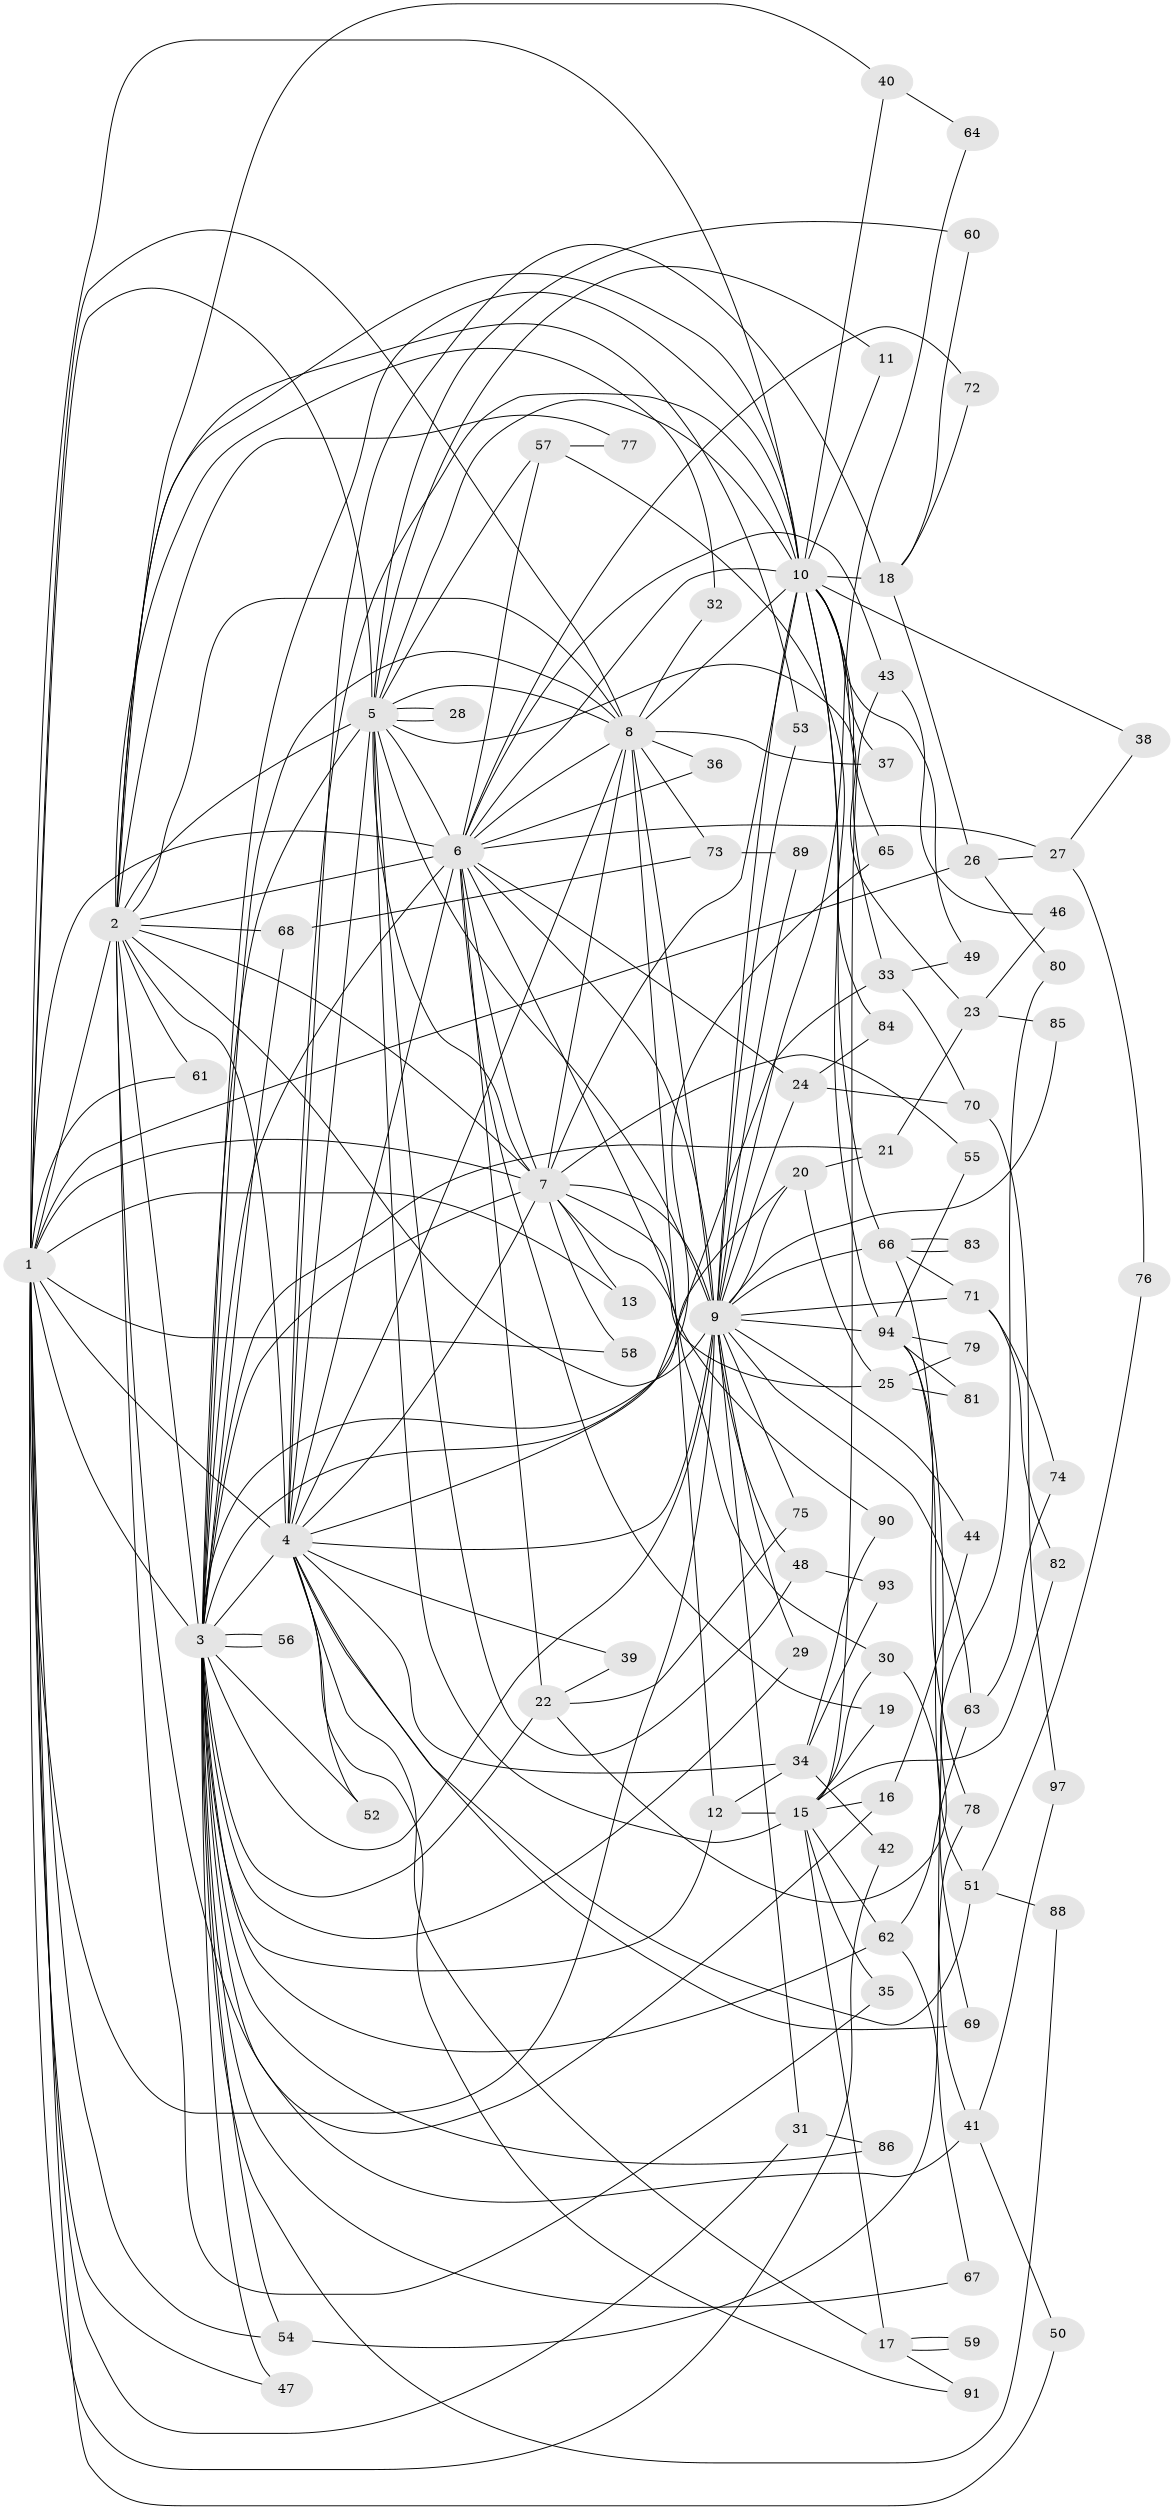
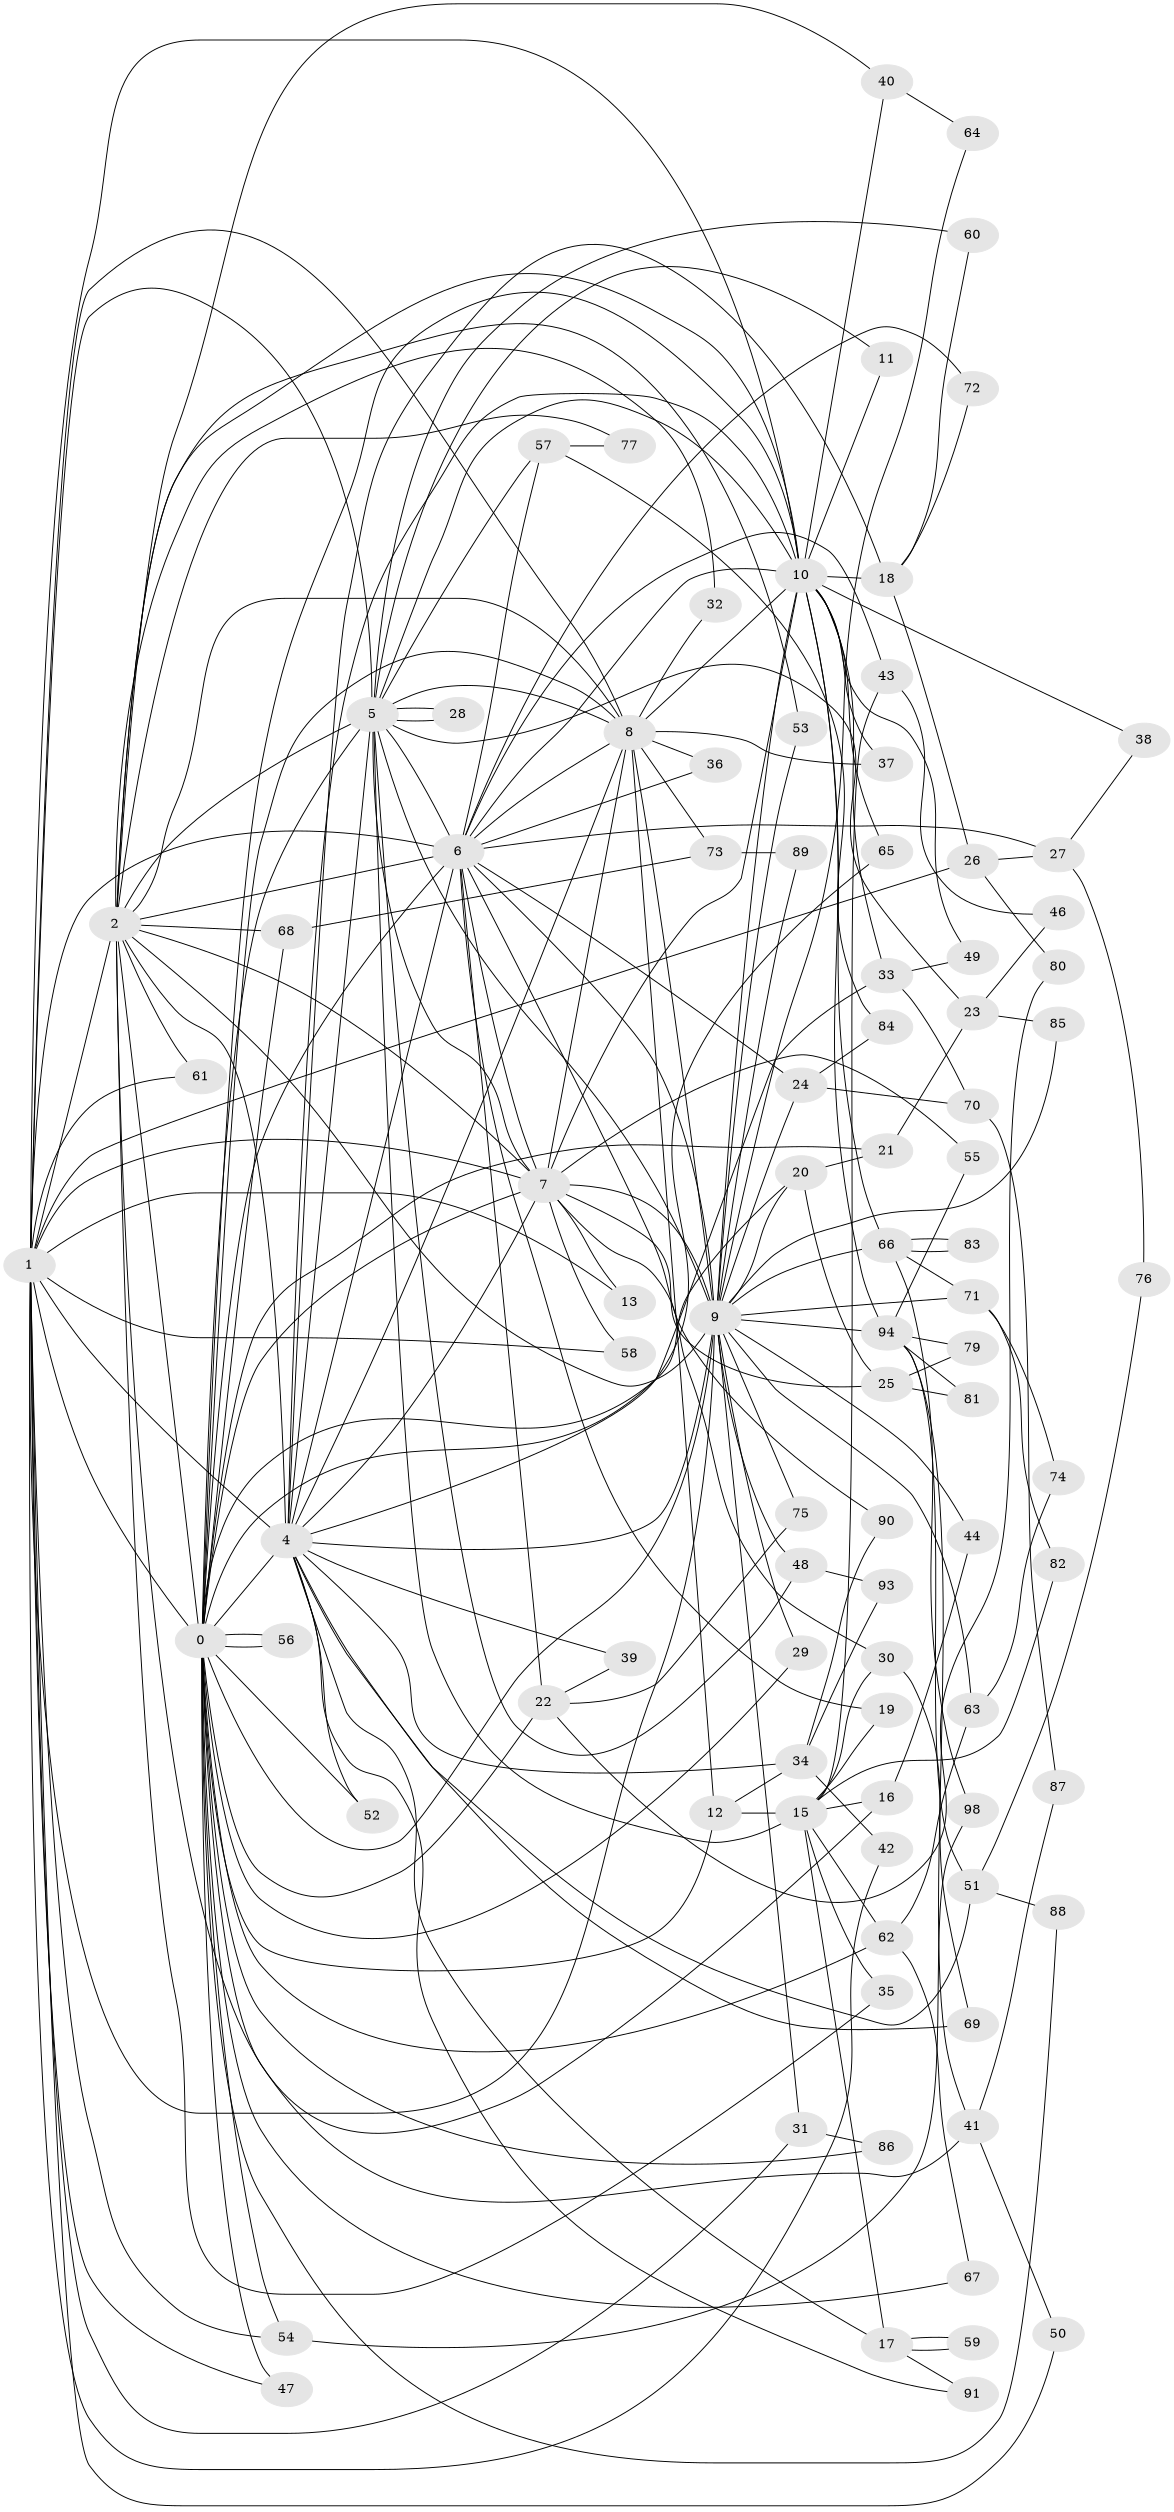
(201, 1641) -> (201, 1641)
(1059, 1787) -> (1059, 1787)
(973, 1810) -> (973, 1810)
